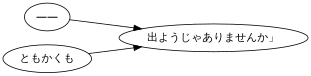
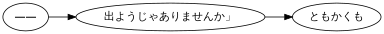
(111, 51) -> (275, 17)
